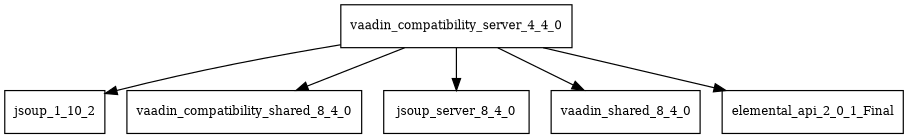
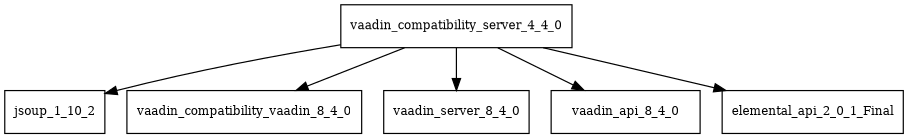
(244, 112) -> (244, 112)
(456, 112) -> (456, 112)
(626, 112) -> (626, 112)
